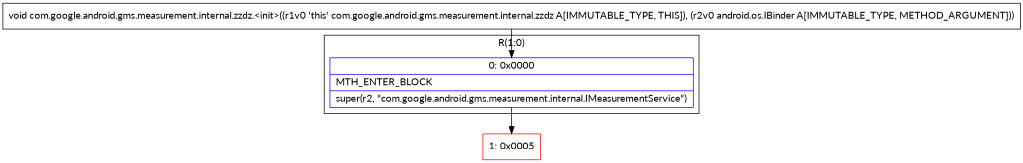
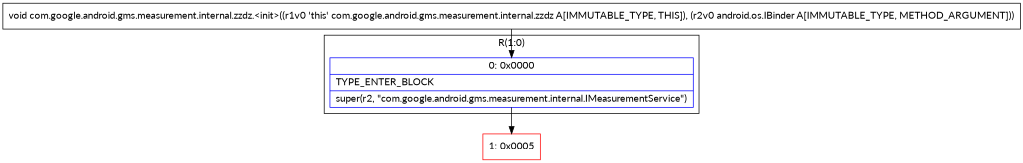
(384, 82) -> (385, 82)
